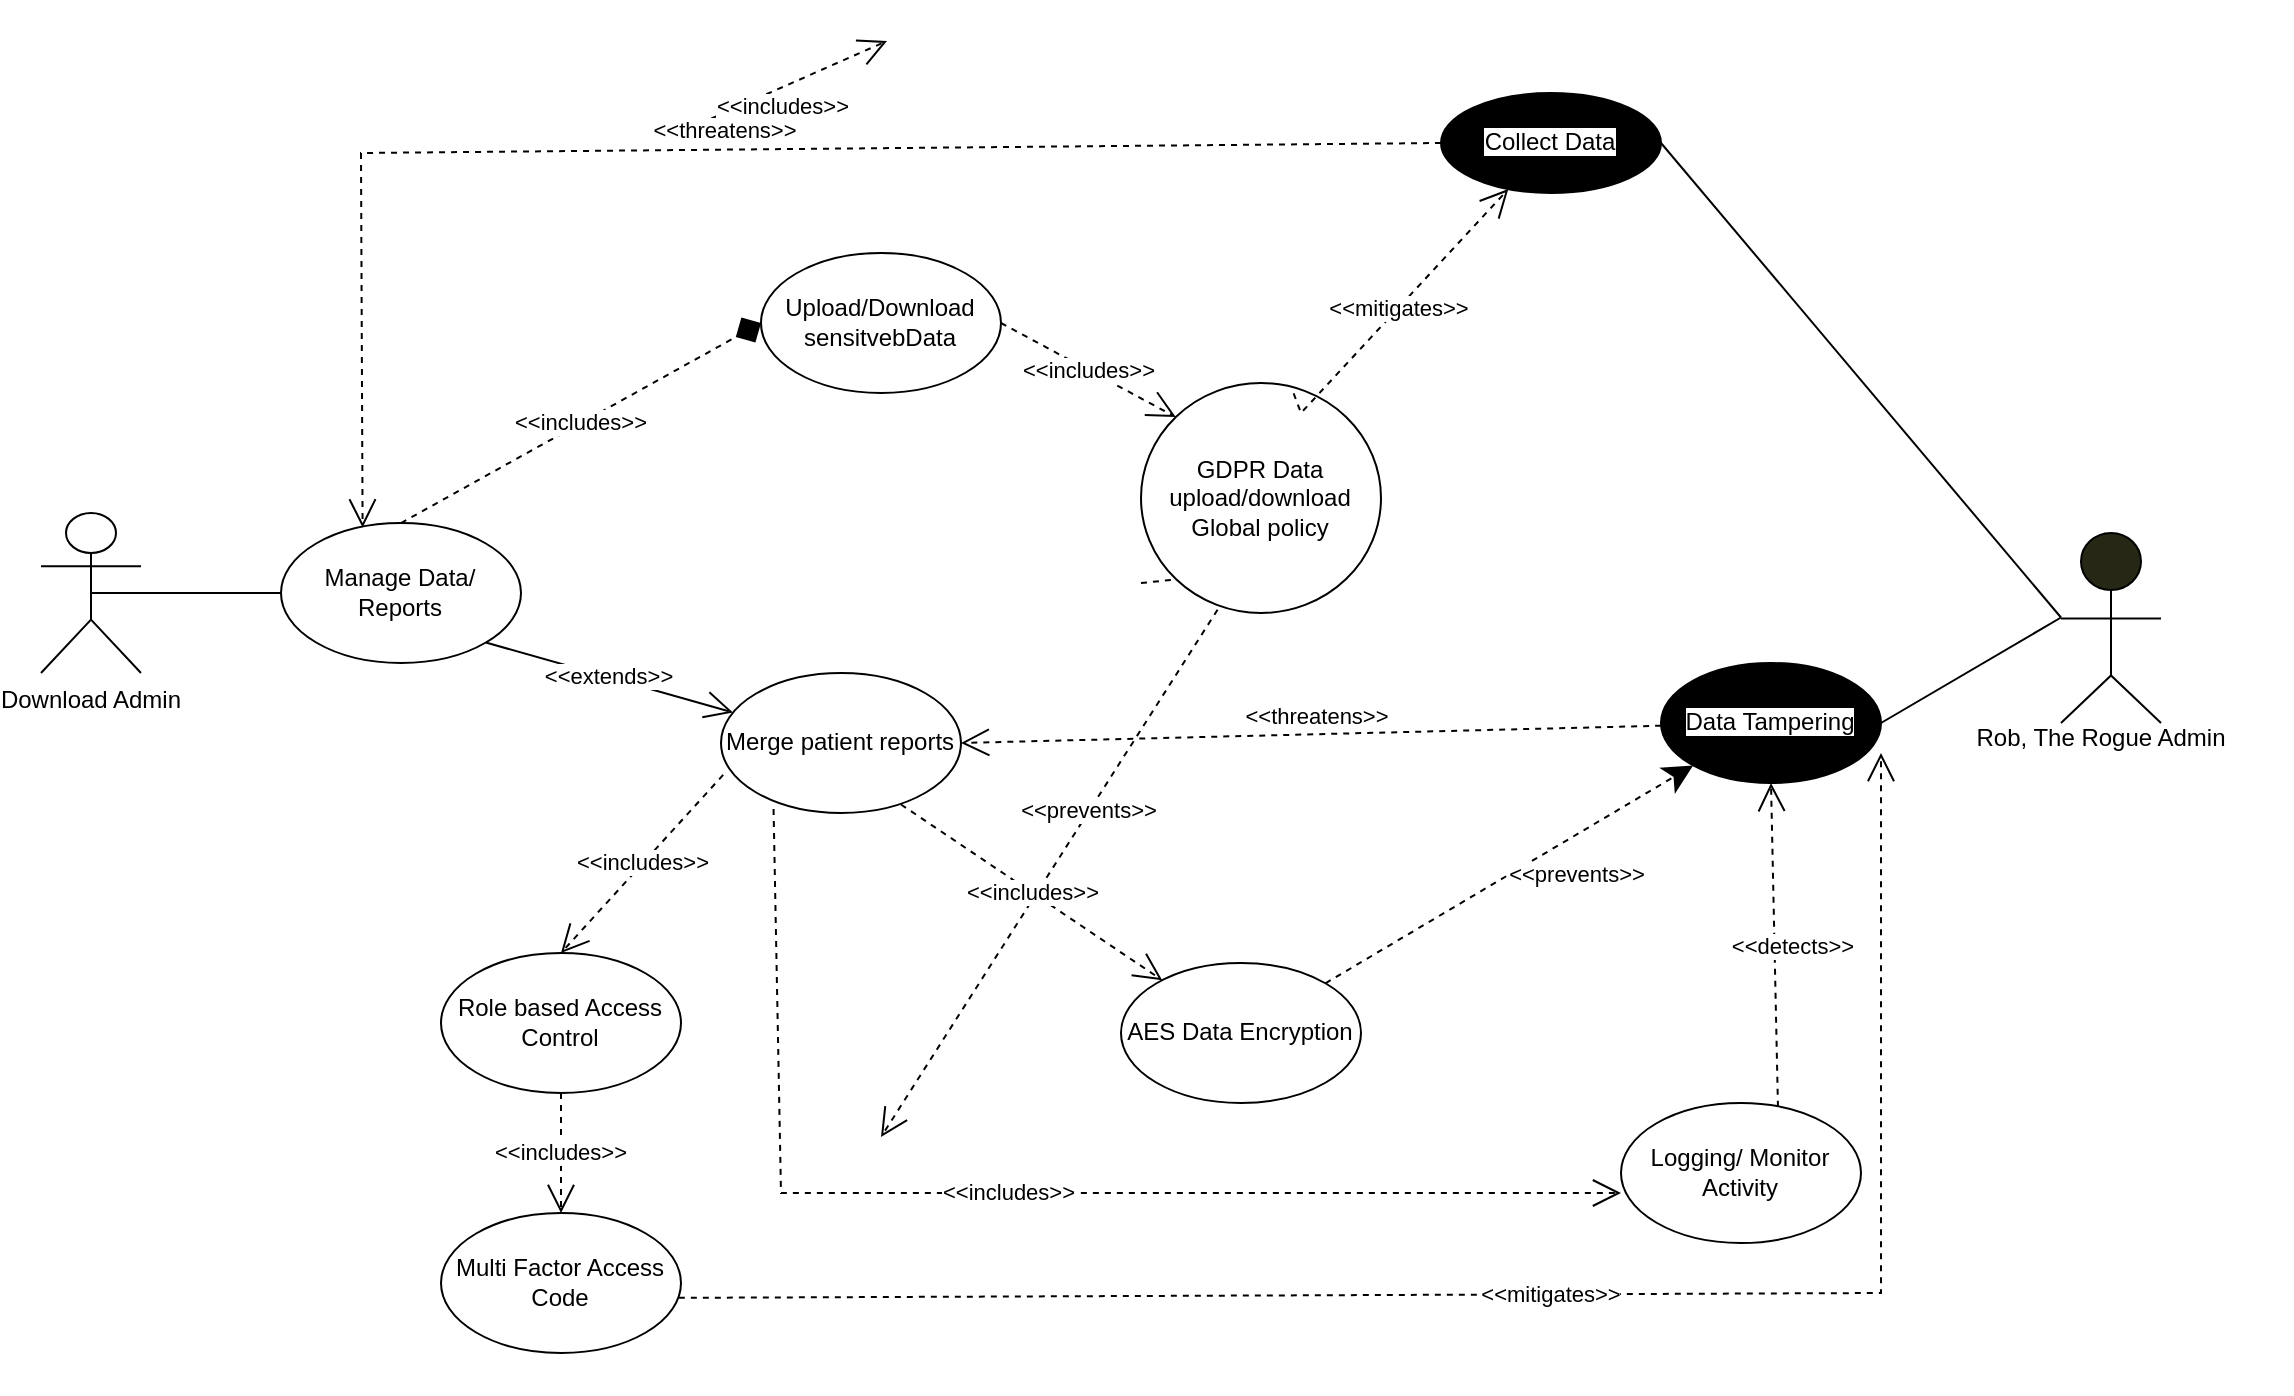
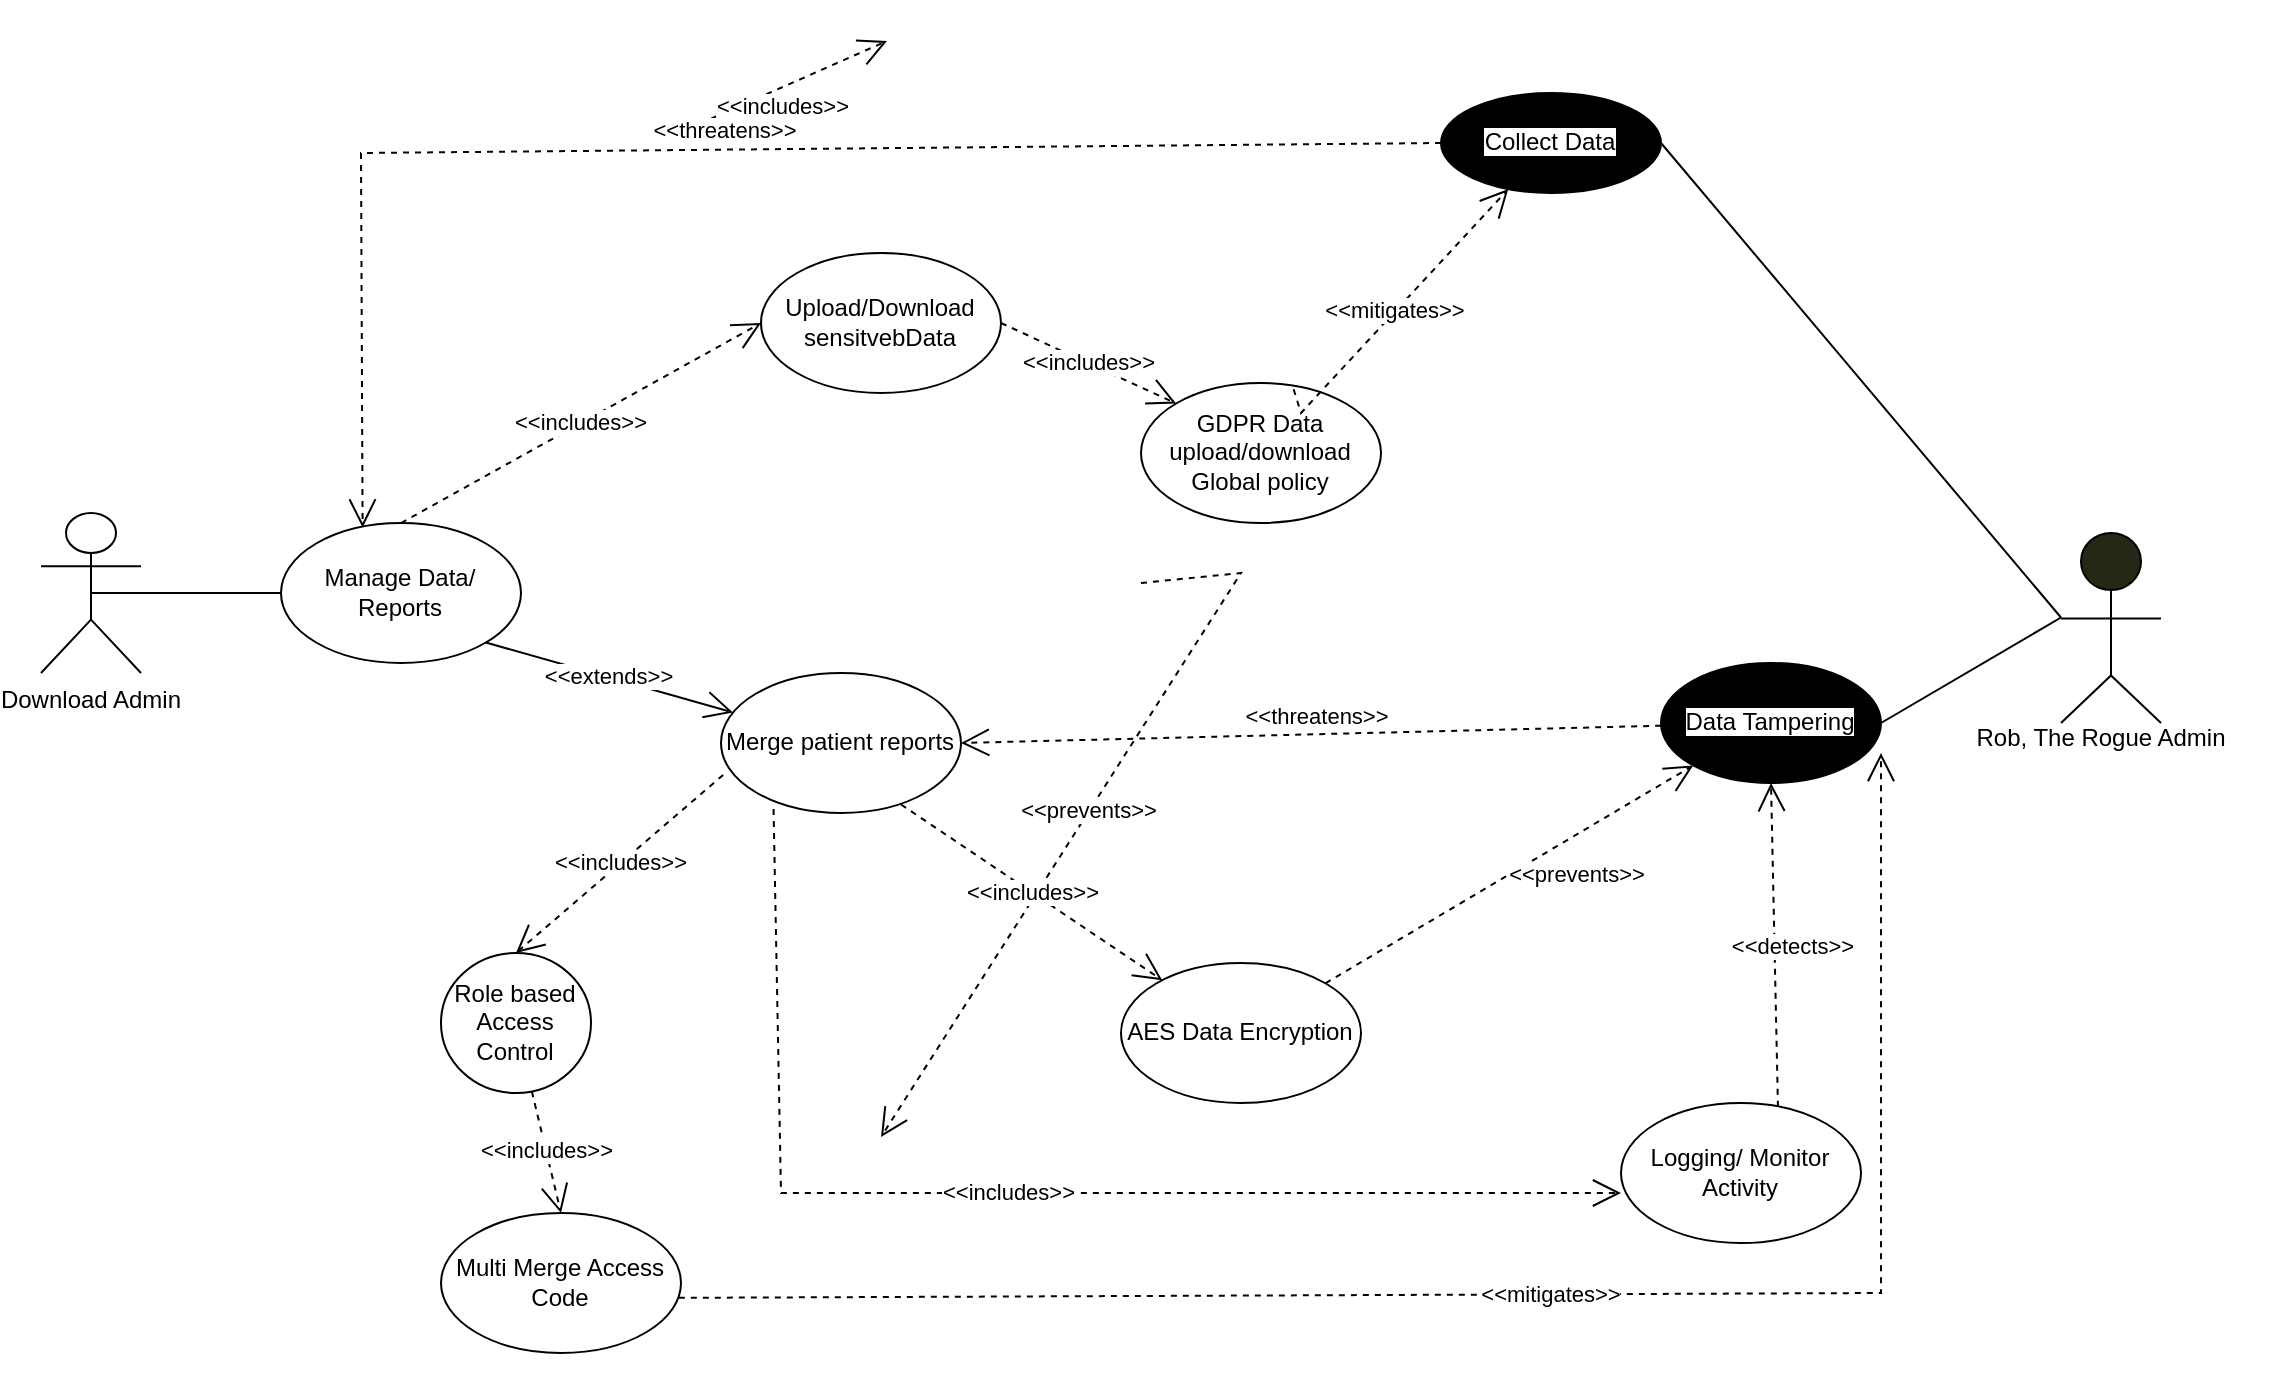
(735, 337) -> (746, 331)
(1261, 498) -> (1261, 453)
(1673, 778) -> (1680, 773)
(561, 1023) -> (516, 1023)
(561, 1283) -> (561, 1283)
